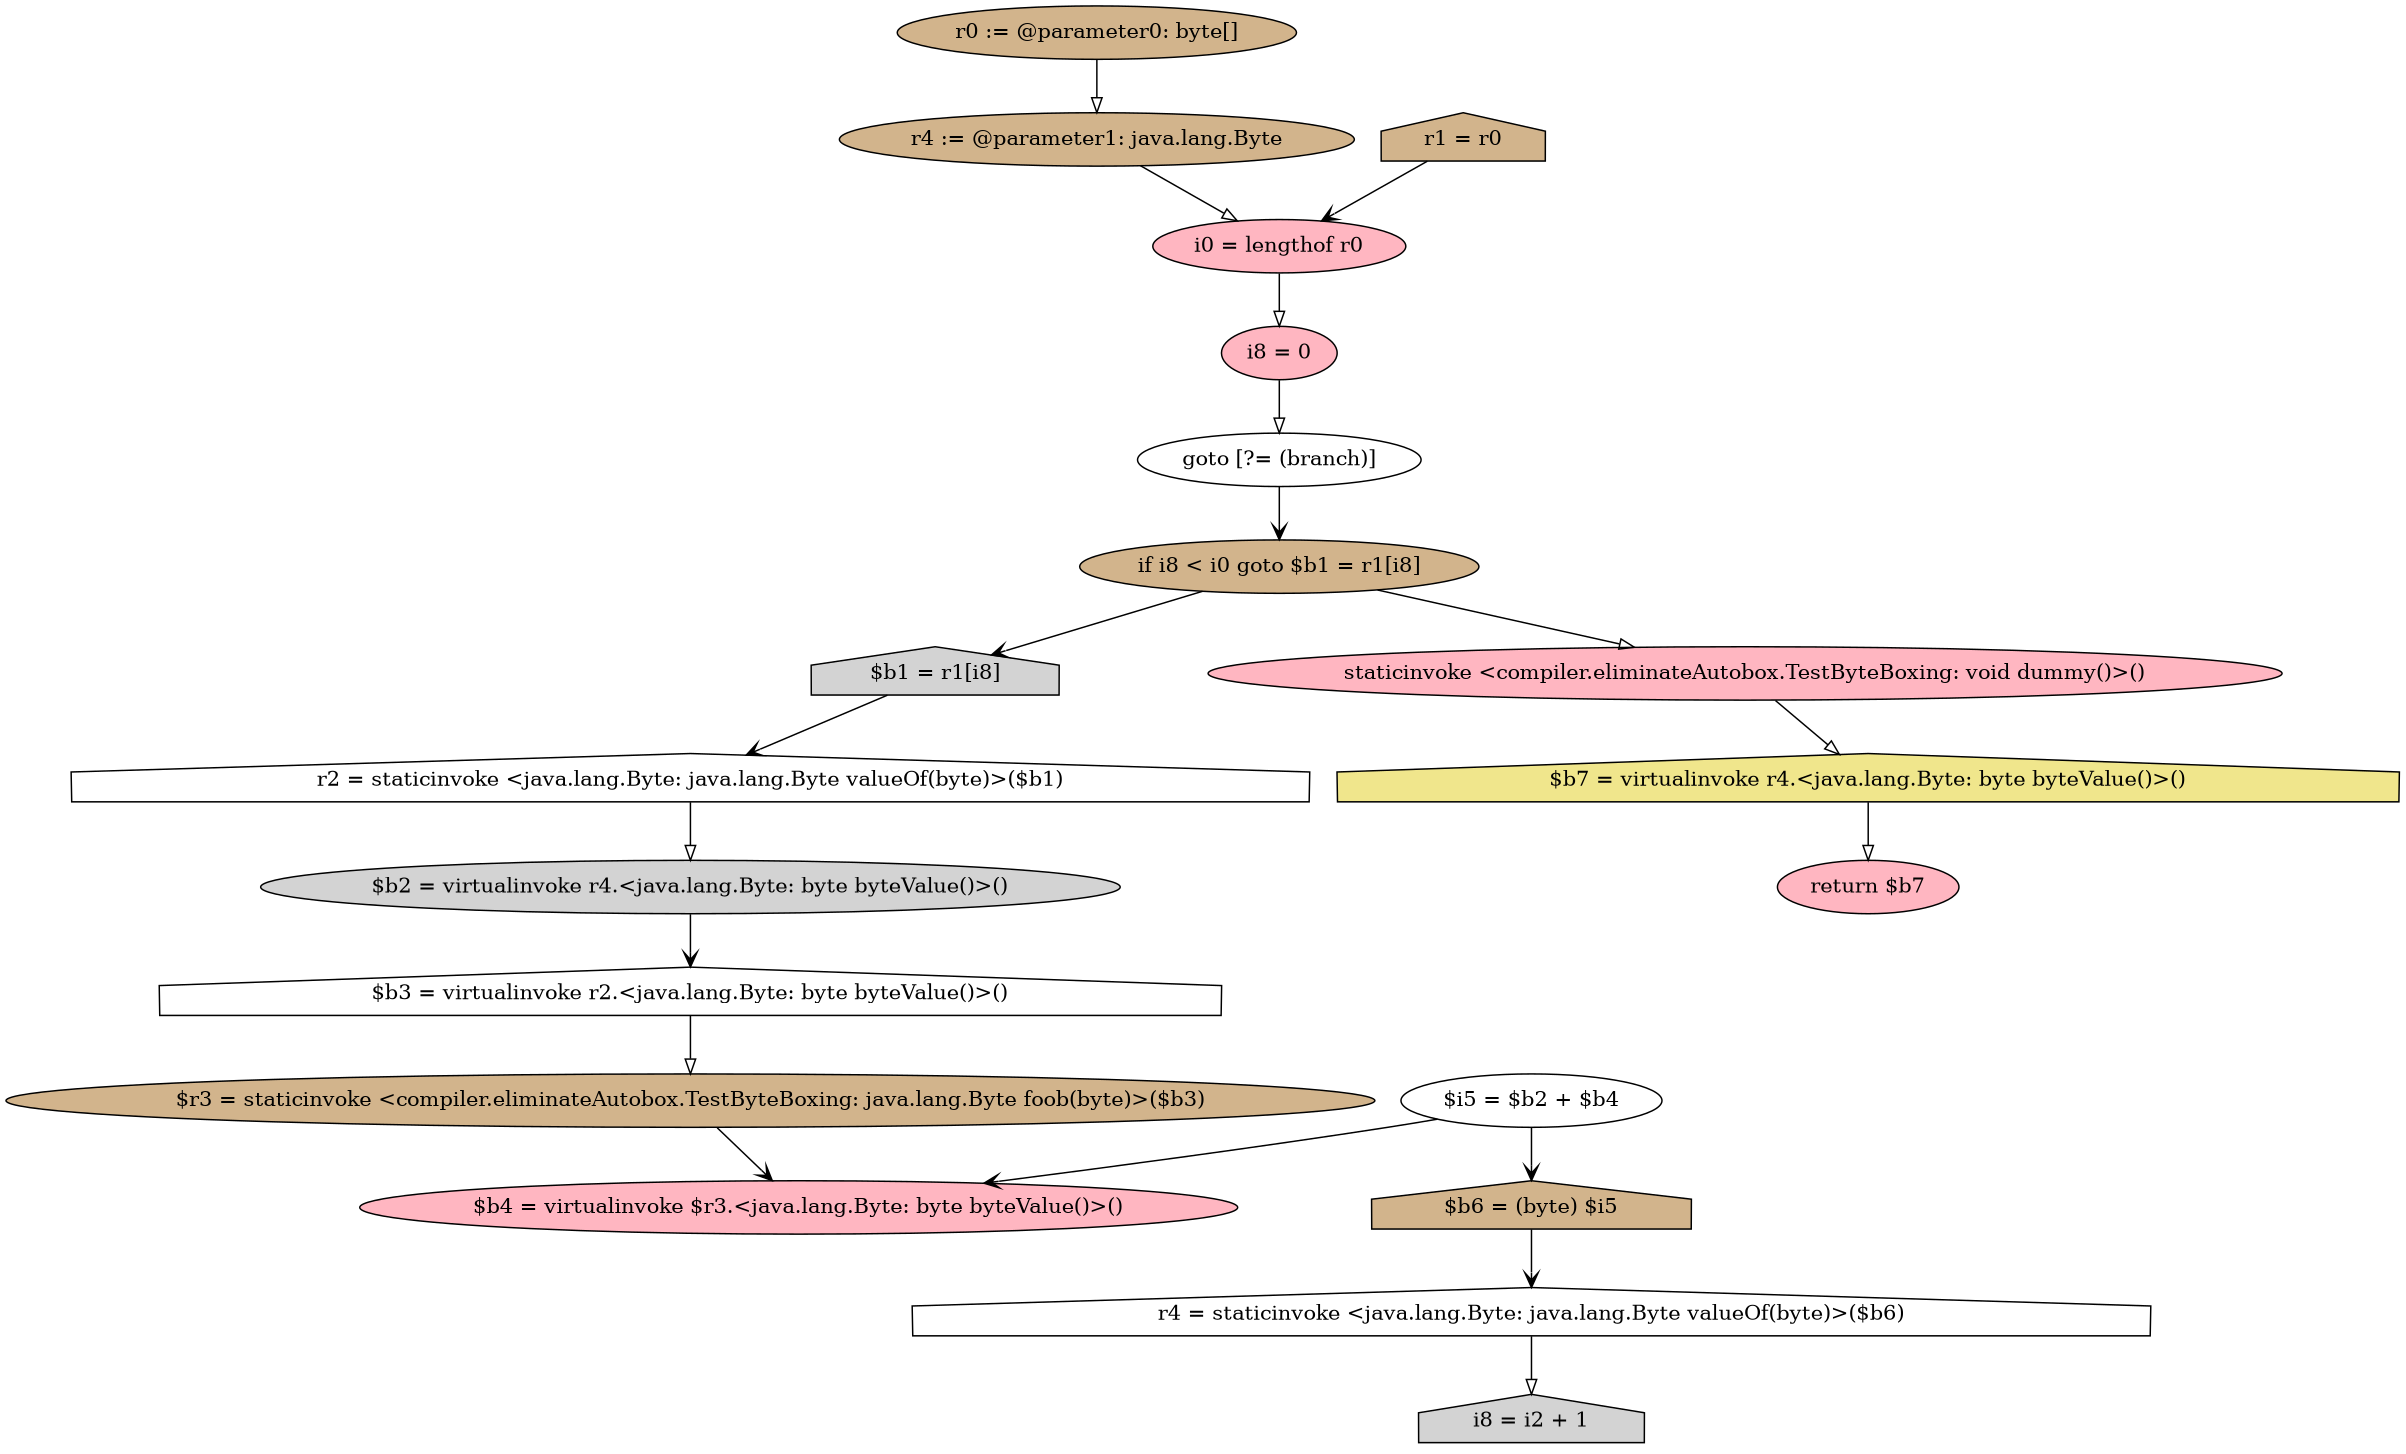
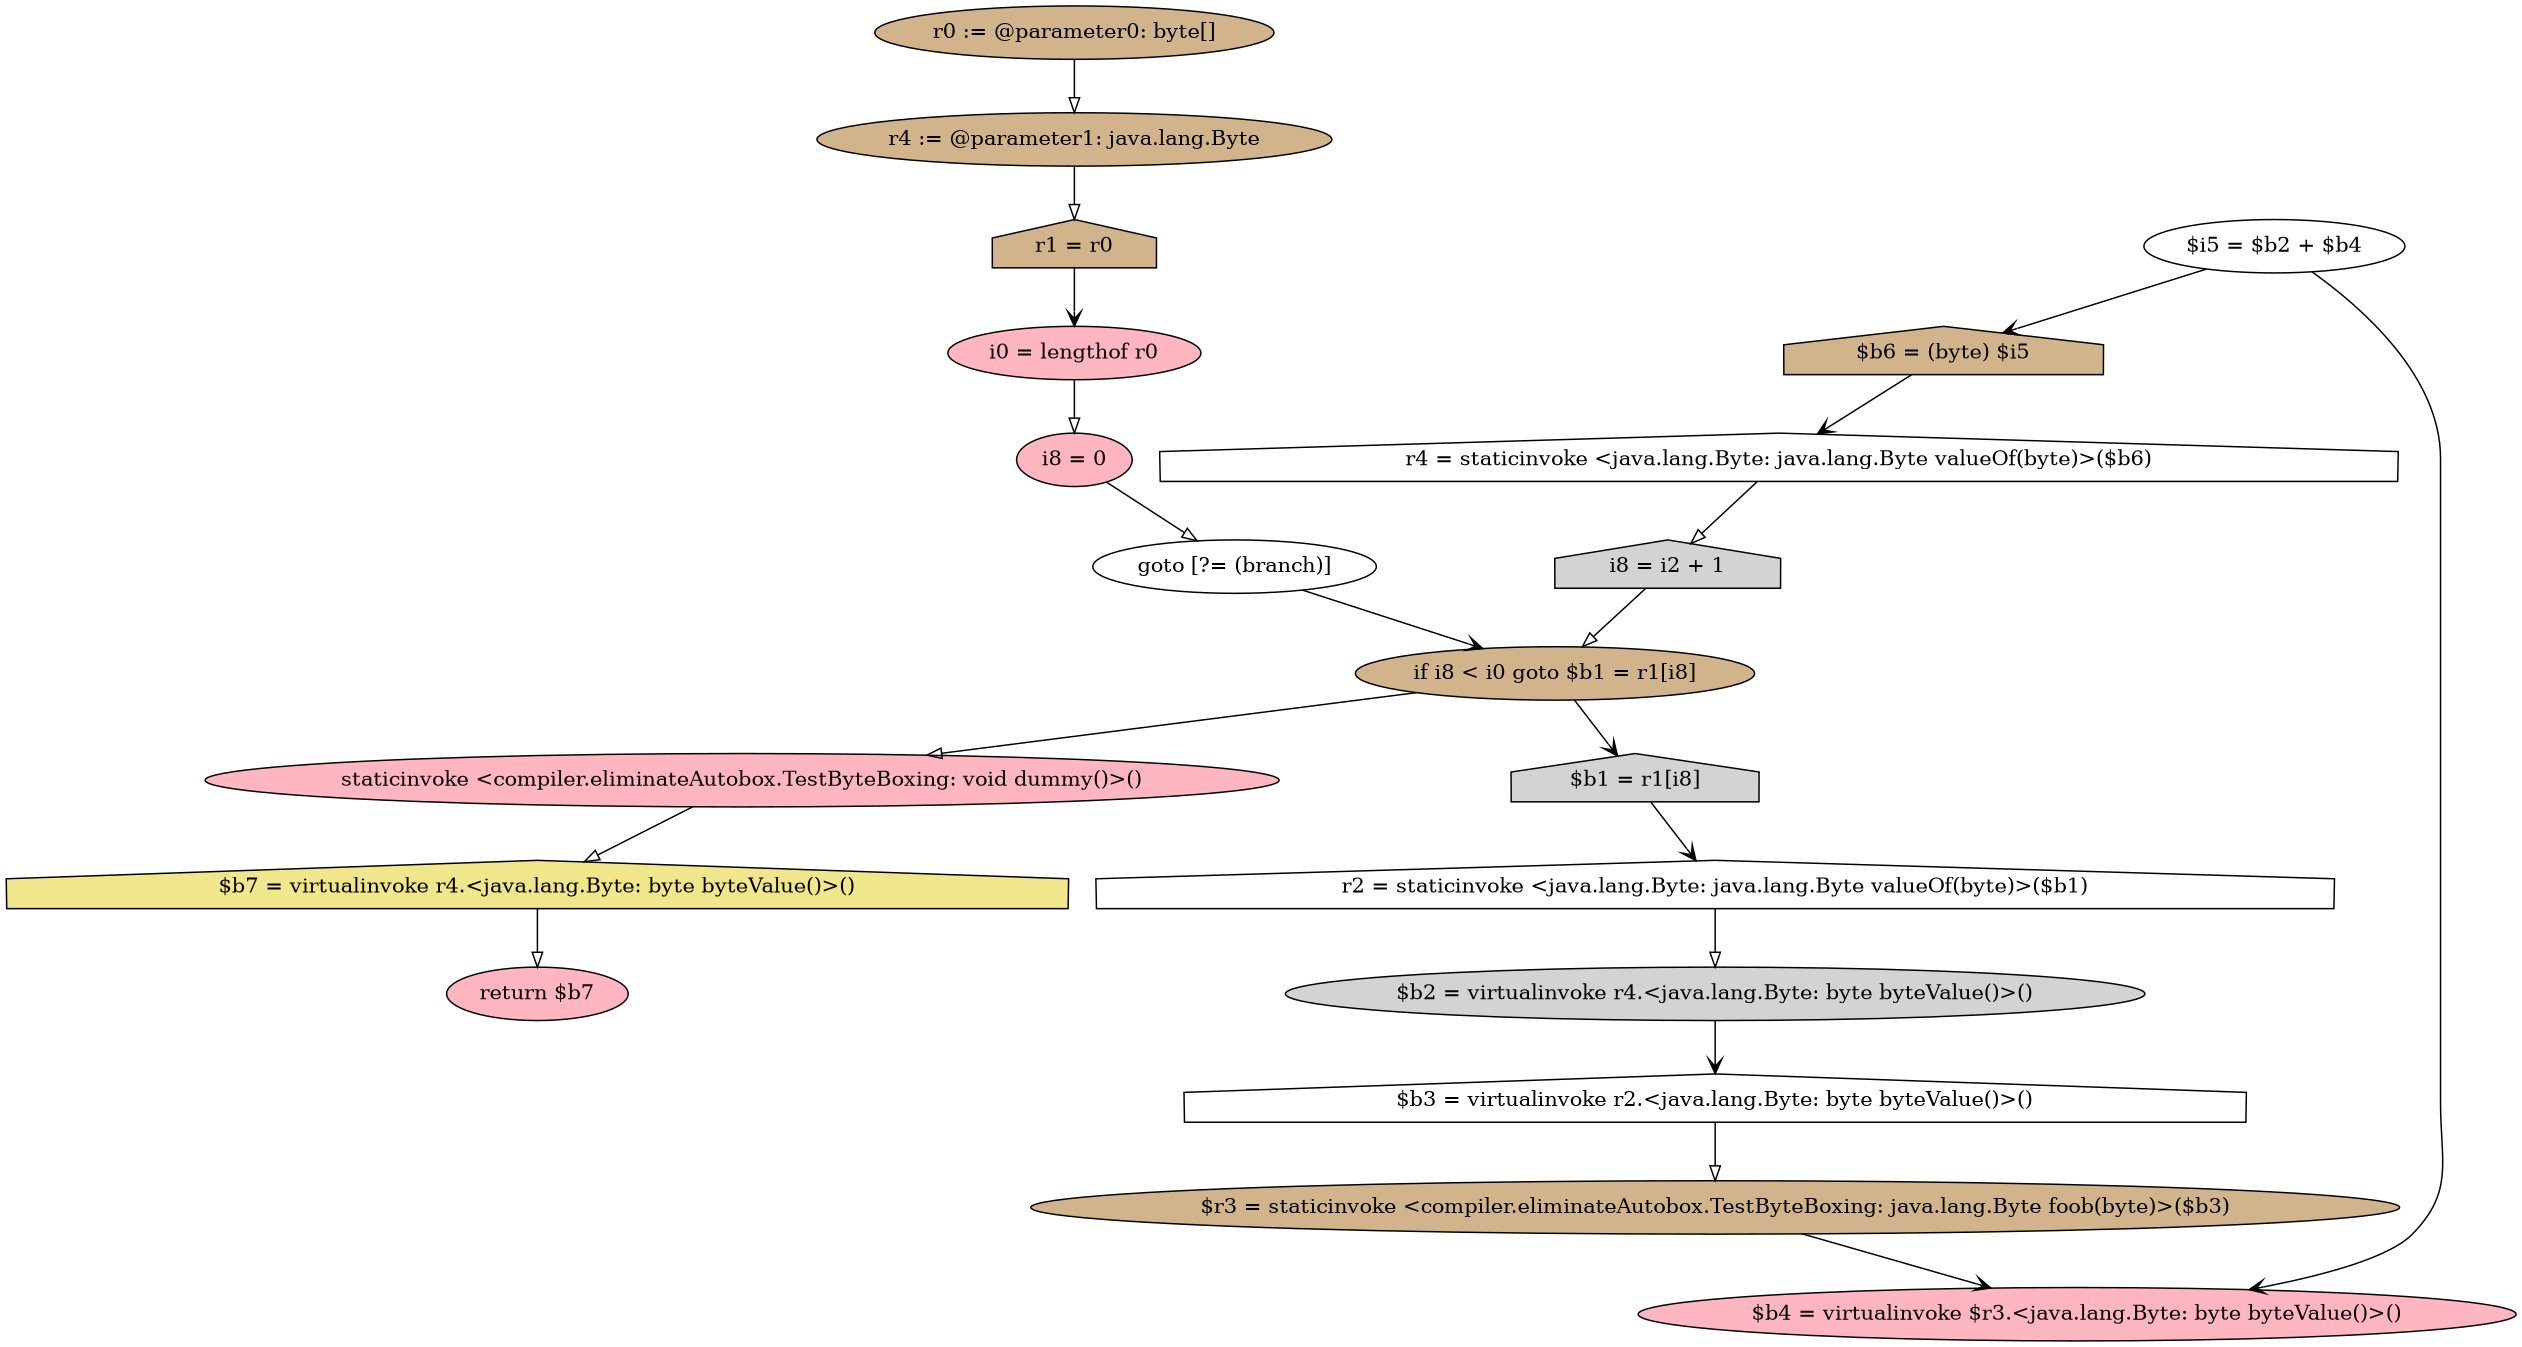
(1182, 189) -> (1074, 186)
none -> (1619, 613)
